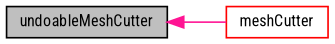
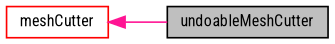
(205, 22) -> (146, 22)
